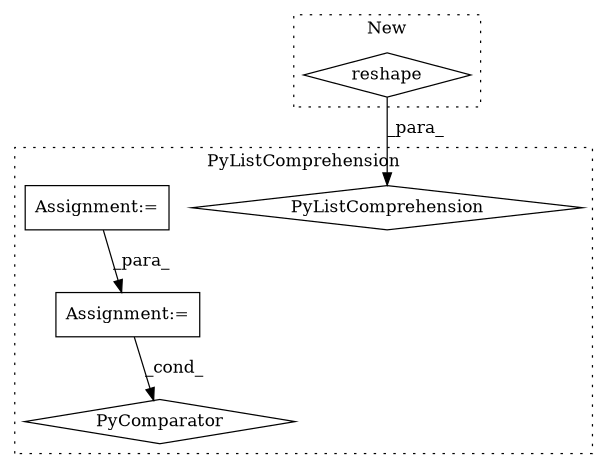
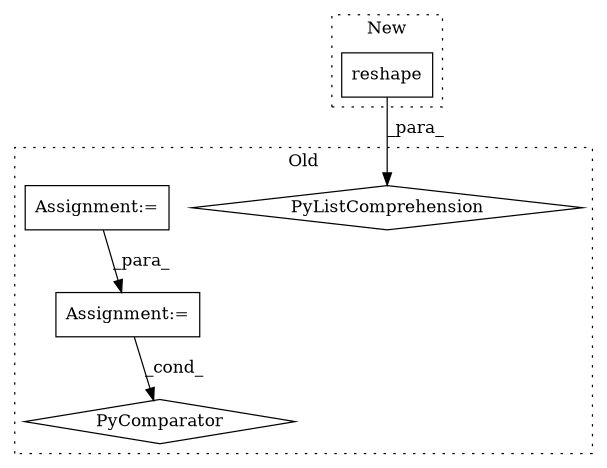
(387, 75) -> (387, 75)
(304, 162) -> (304, 162)
